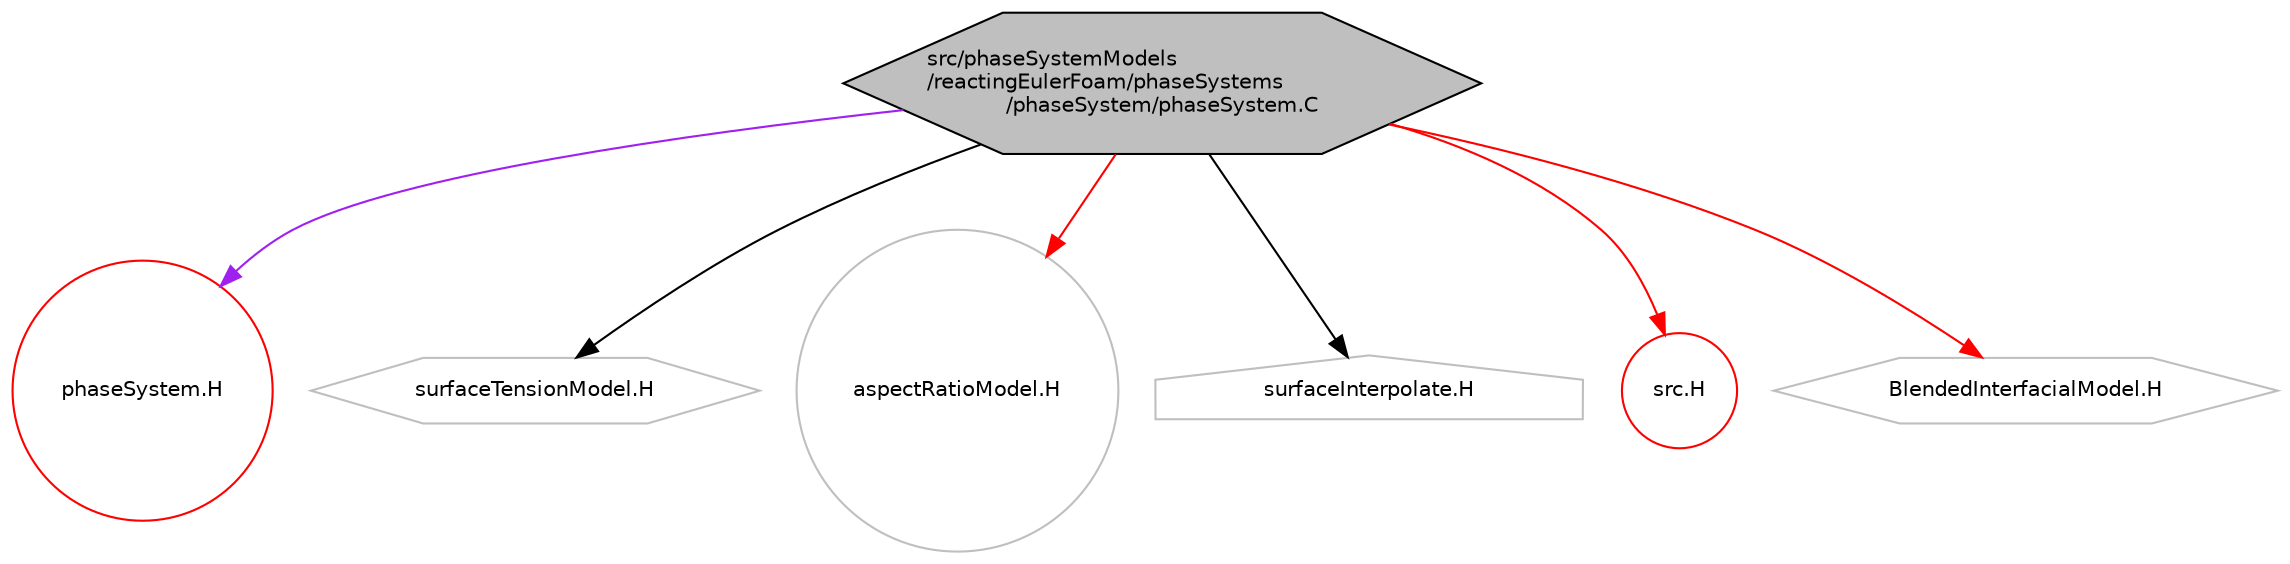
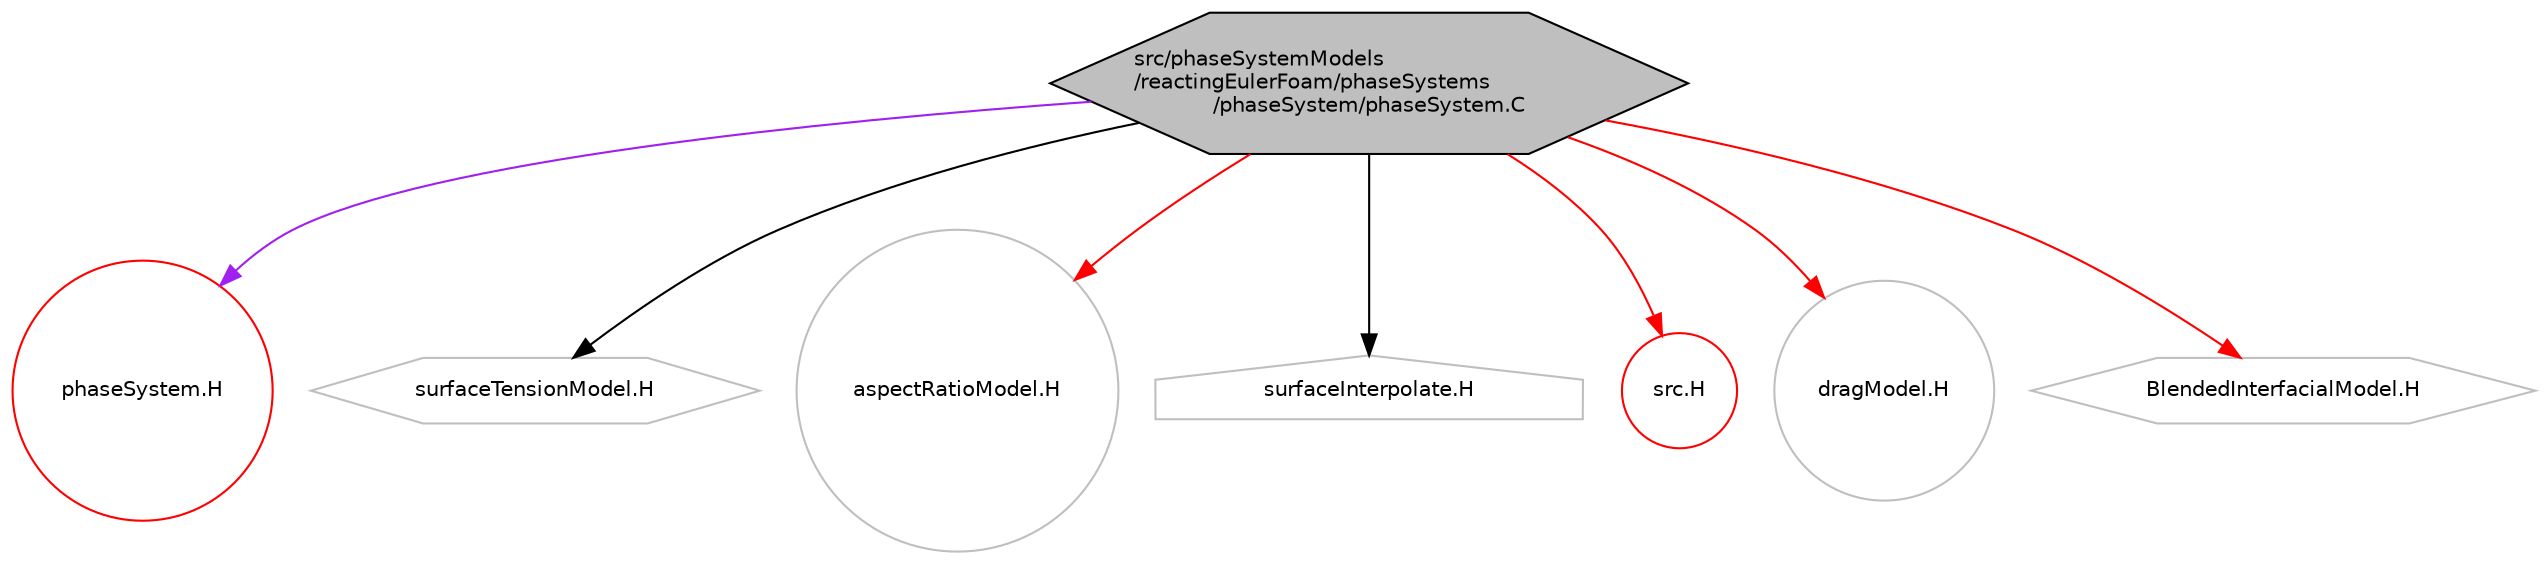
none -> (1884, 391)
